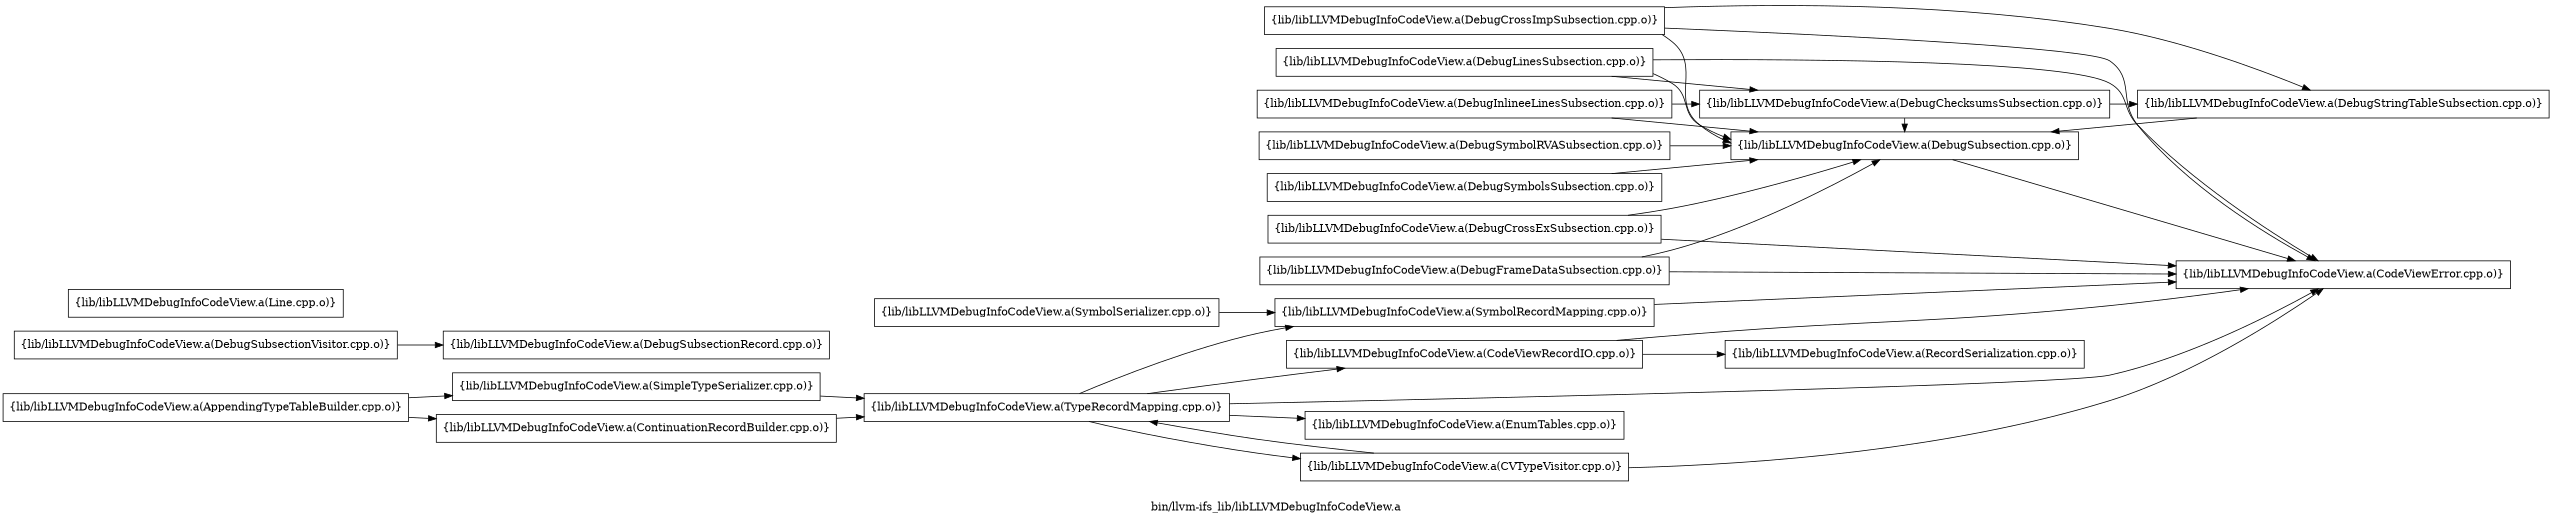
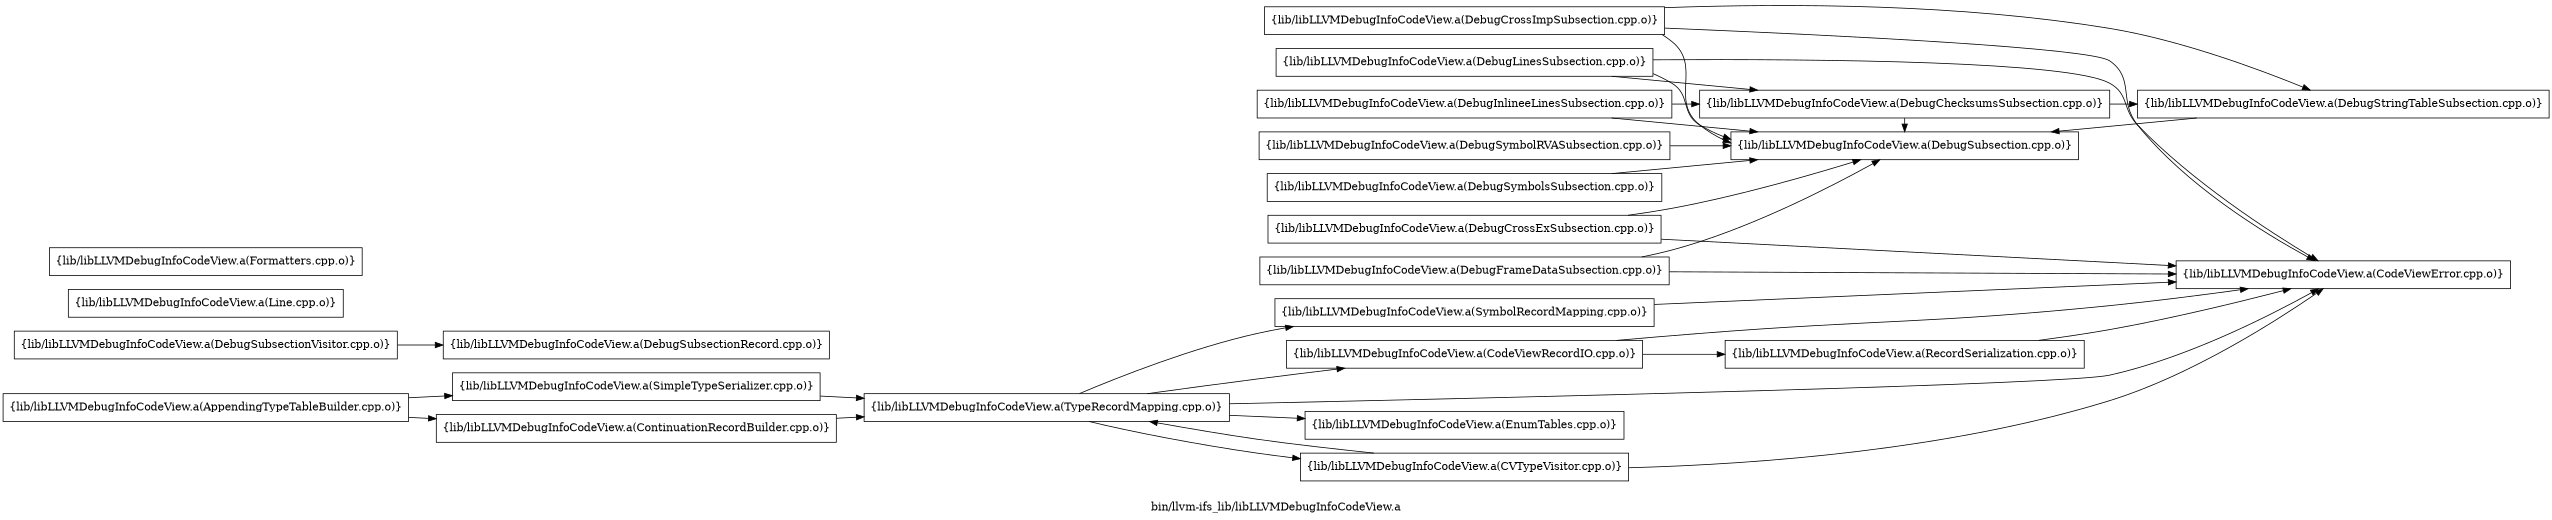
(2120, 209) -> (2162, 319)
none -> (206, 262)
(1047, 313) -> none
